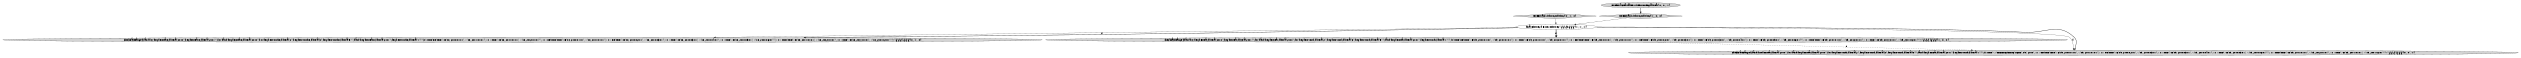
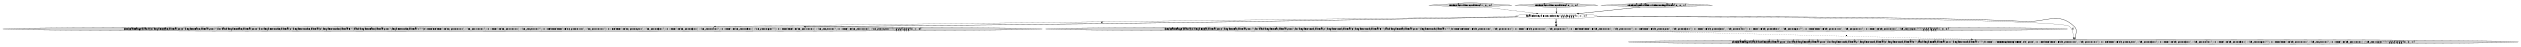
(1641, 5) -> (1657, 5)
(1641, 10) -> (1609, 10)
(1555, 21) -> (1556, 10)
